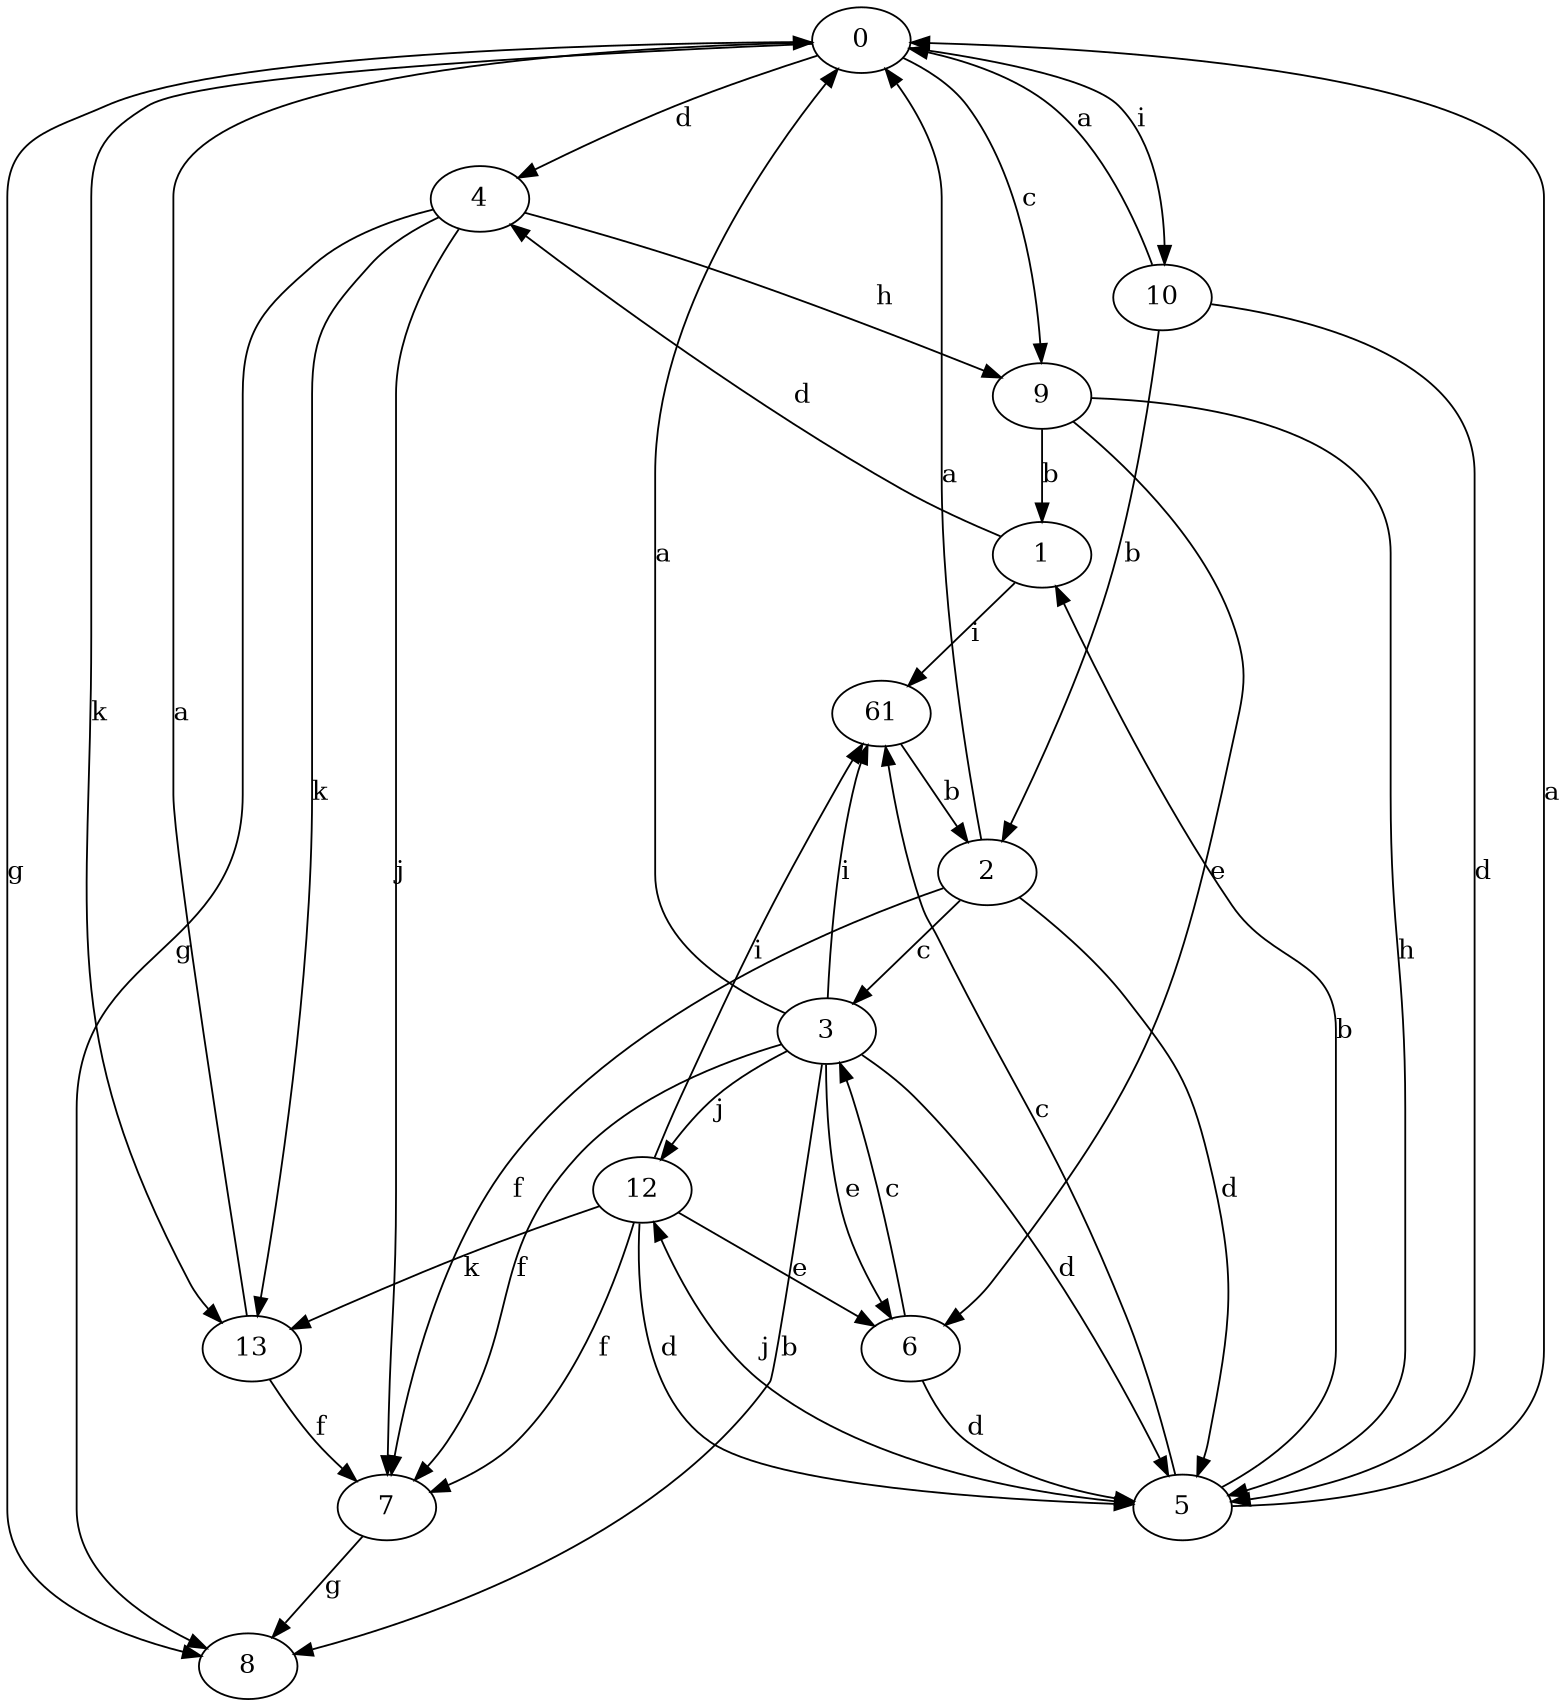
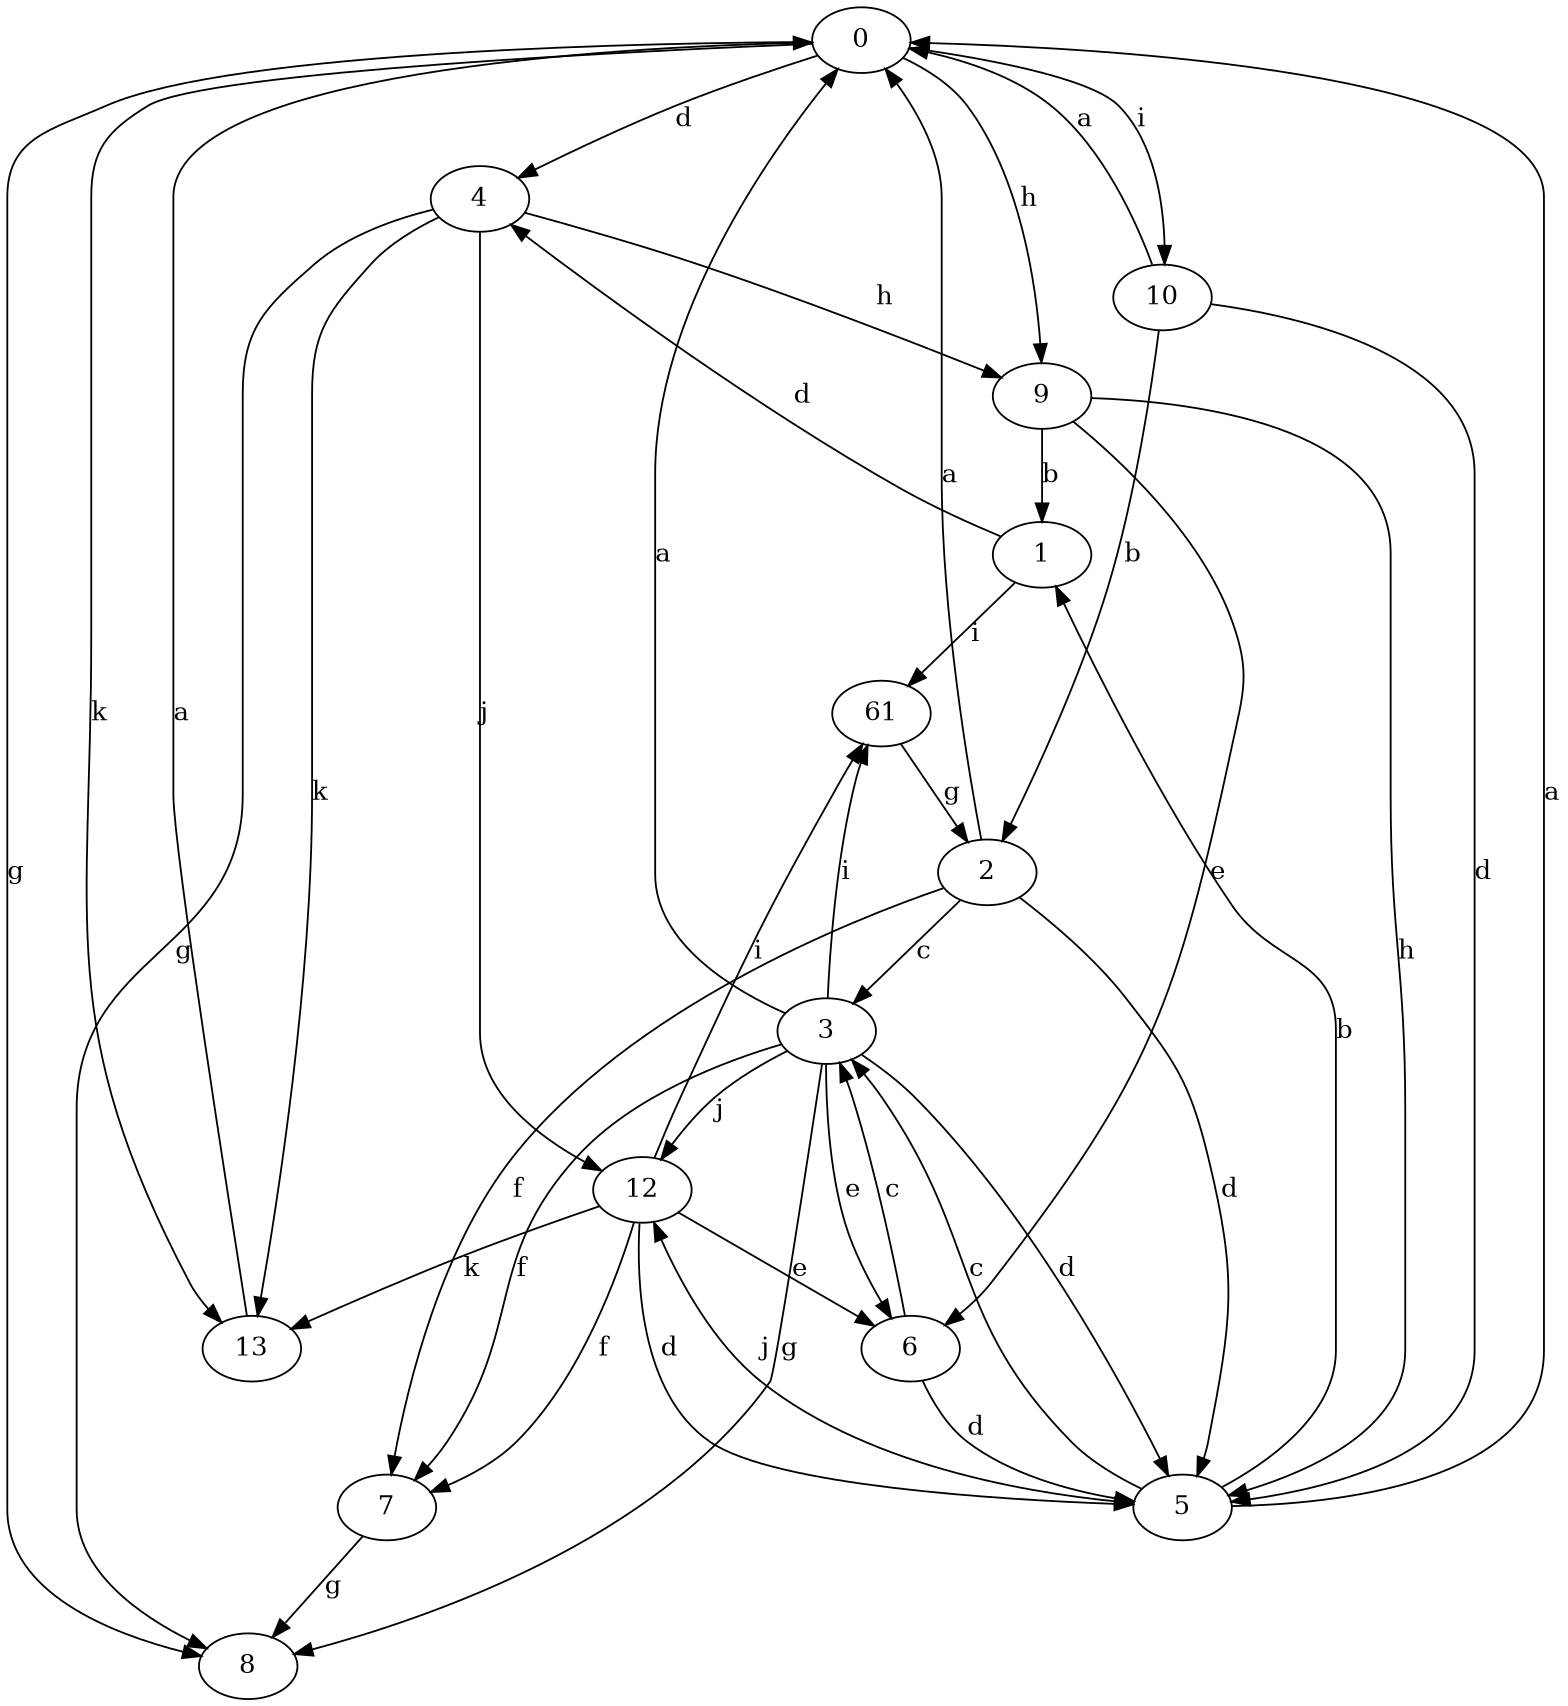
(1029, 199) -> (1029, 199)
(953, 793) -> (953, 793)
(396, 836) -> (480, 720)
(1034, 1118) -> (982, 1313)
(790, 1349) -> (790, 1349)
(303, 1427) -> none
